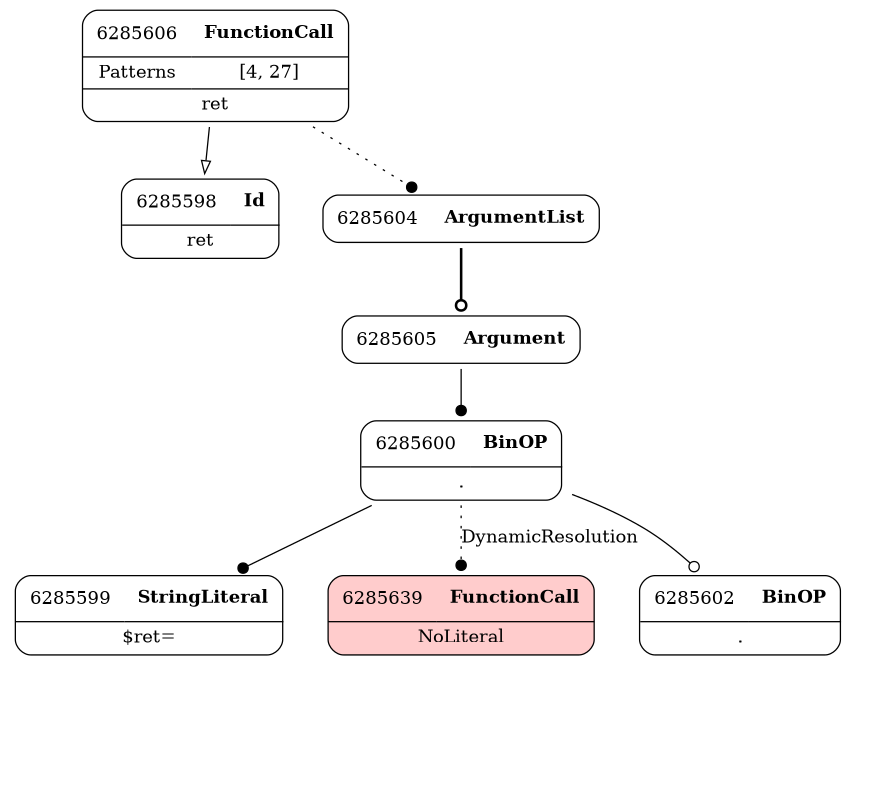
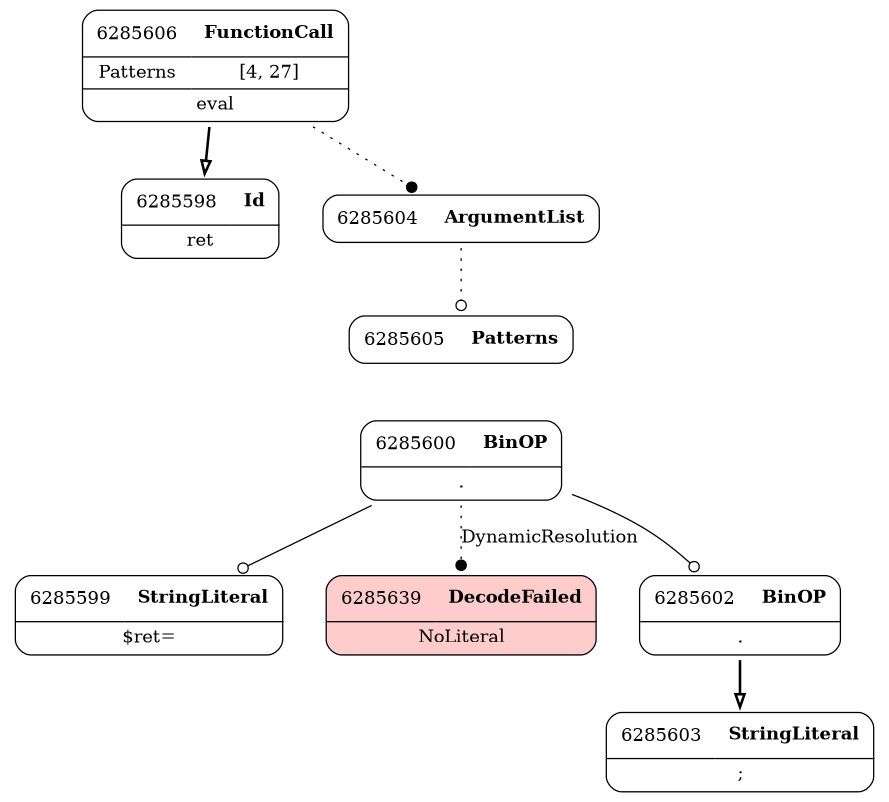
(216, 104) -> (216, 104)
(208, 144) -> (208, 144)
(461, 274) -> (461, 274)
(515, 338) -> (516, 338)
(461, 387) -> none
(310, 536) -> (310, 536)
(515, 597) -> (516, 597)
none -> (740, 752)
